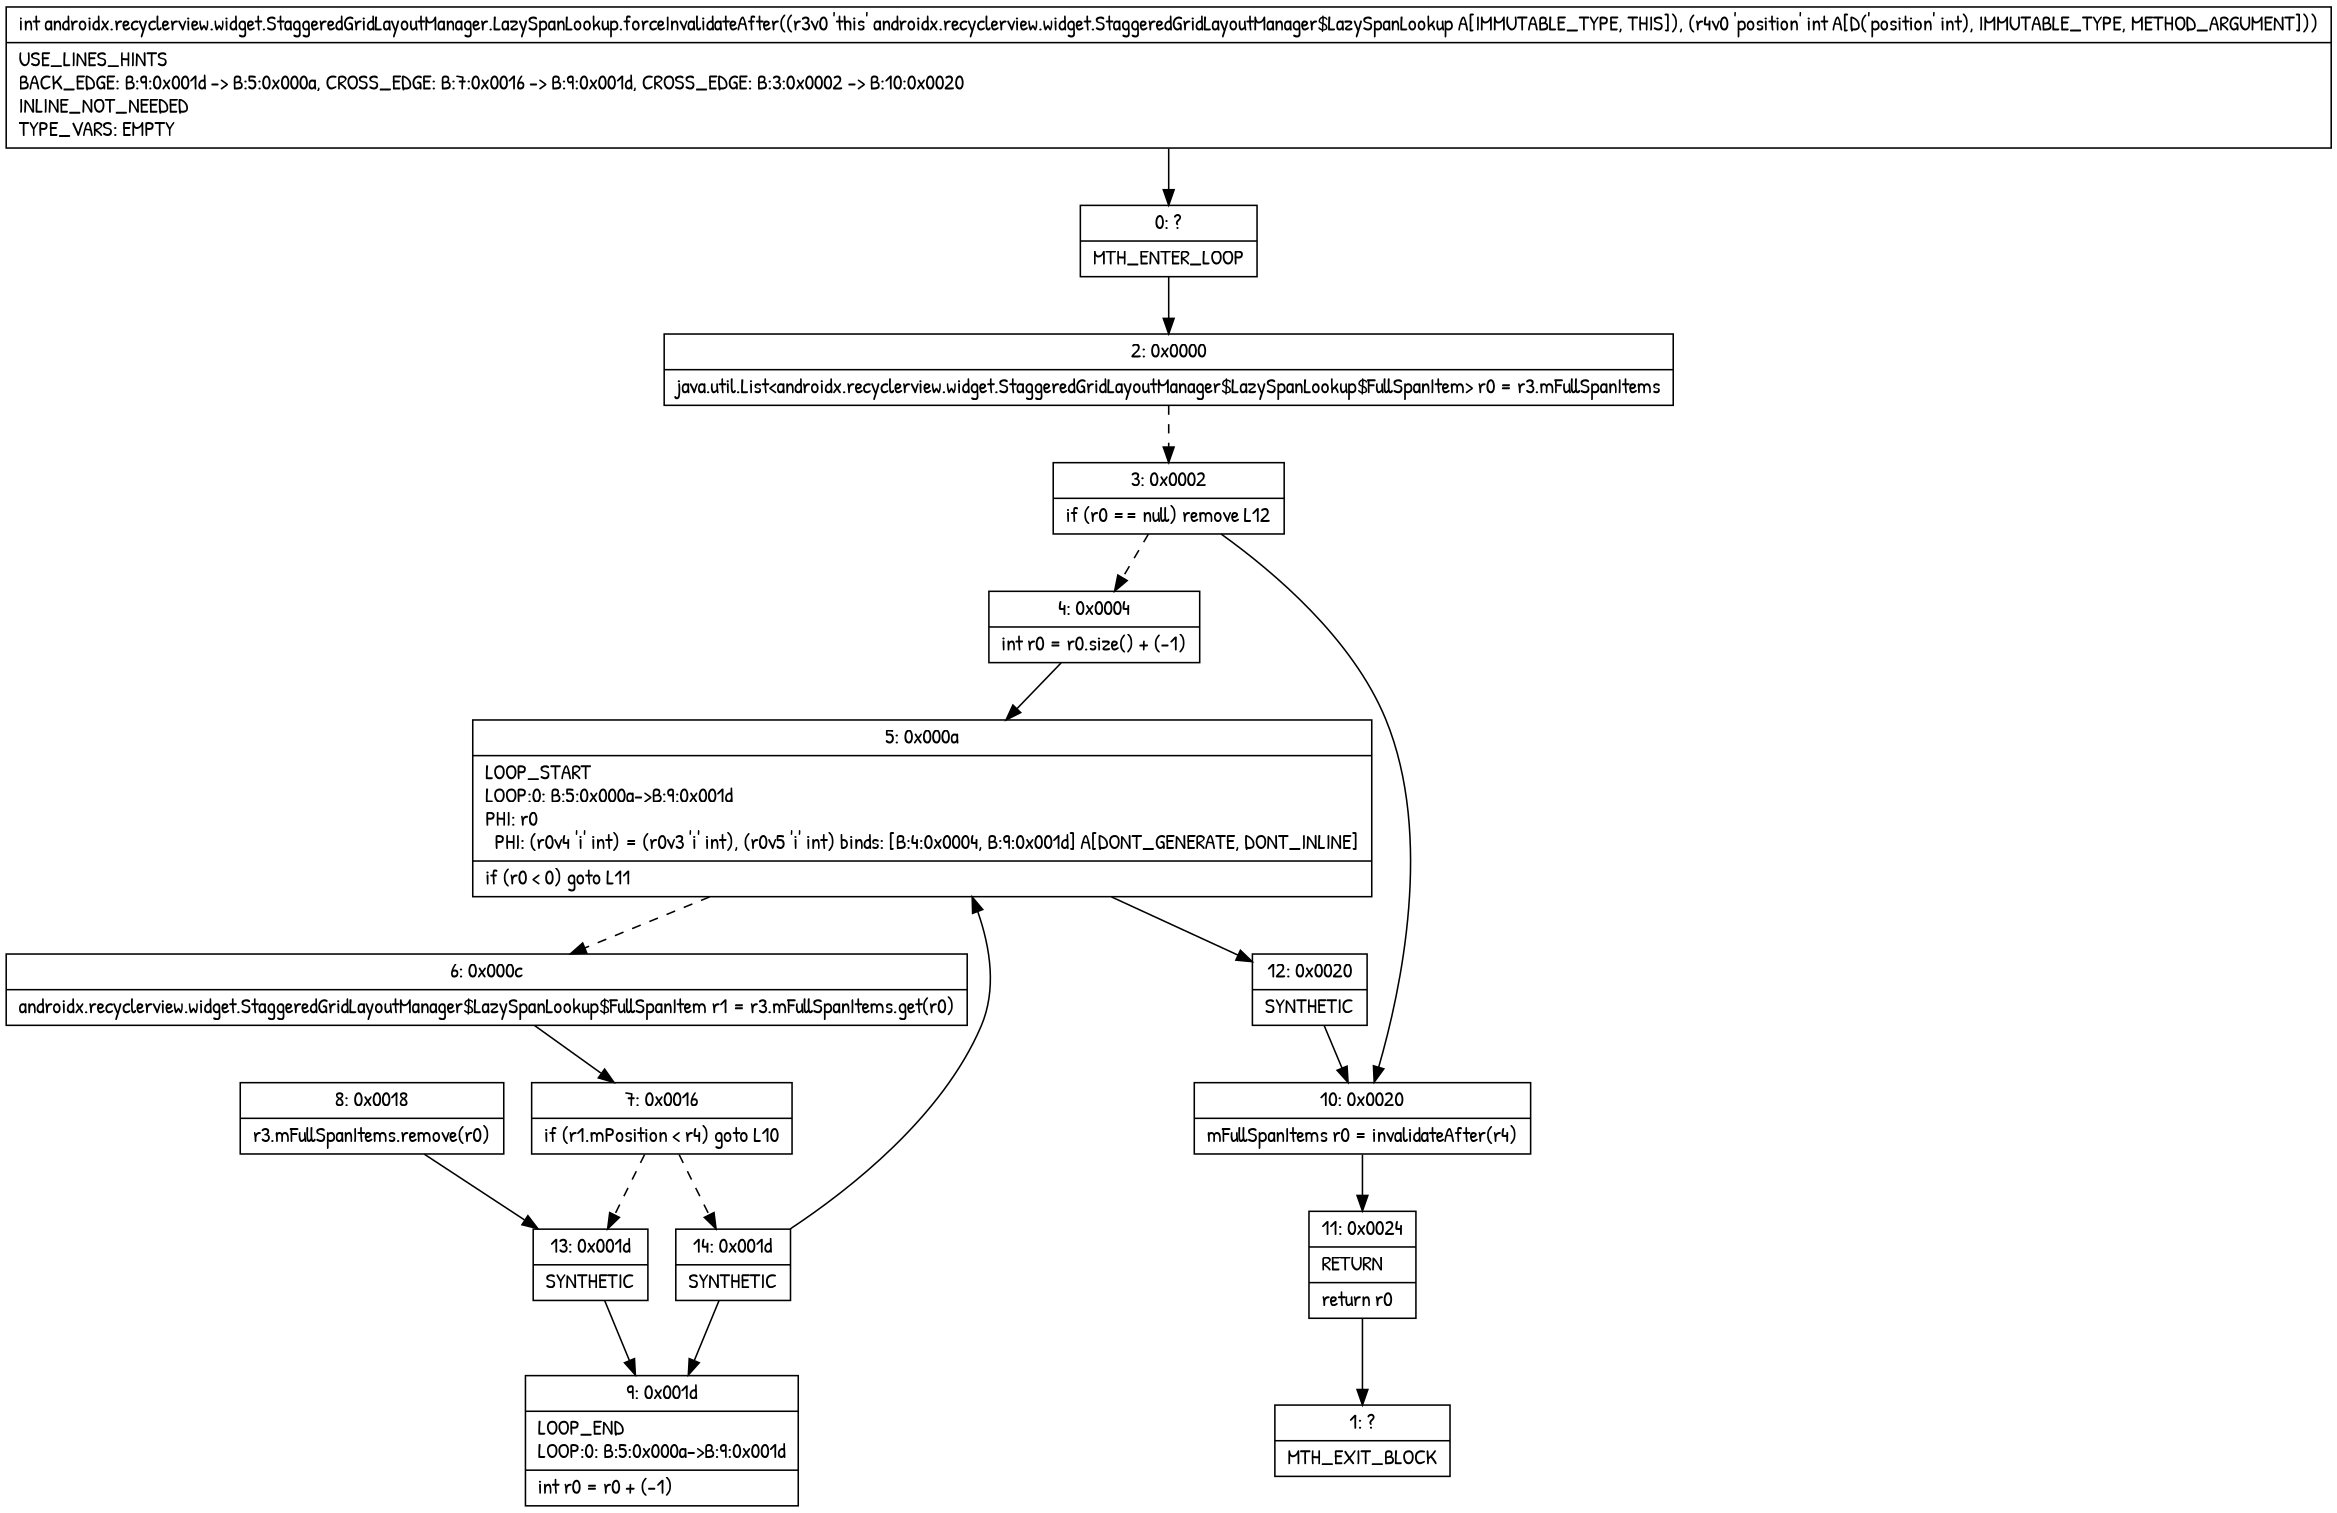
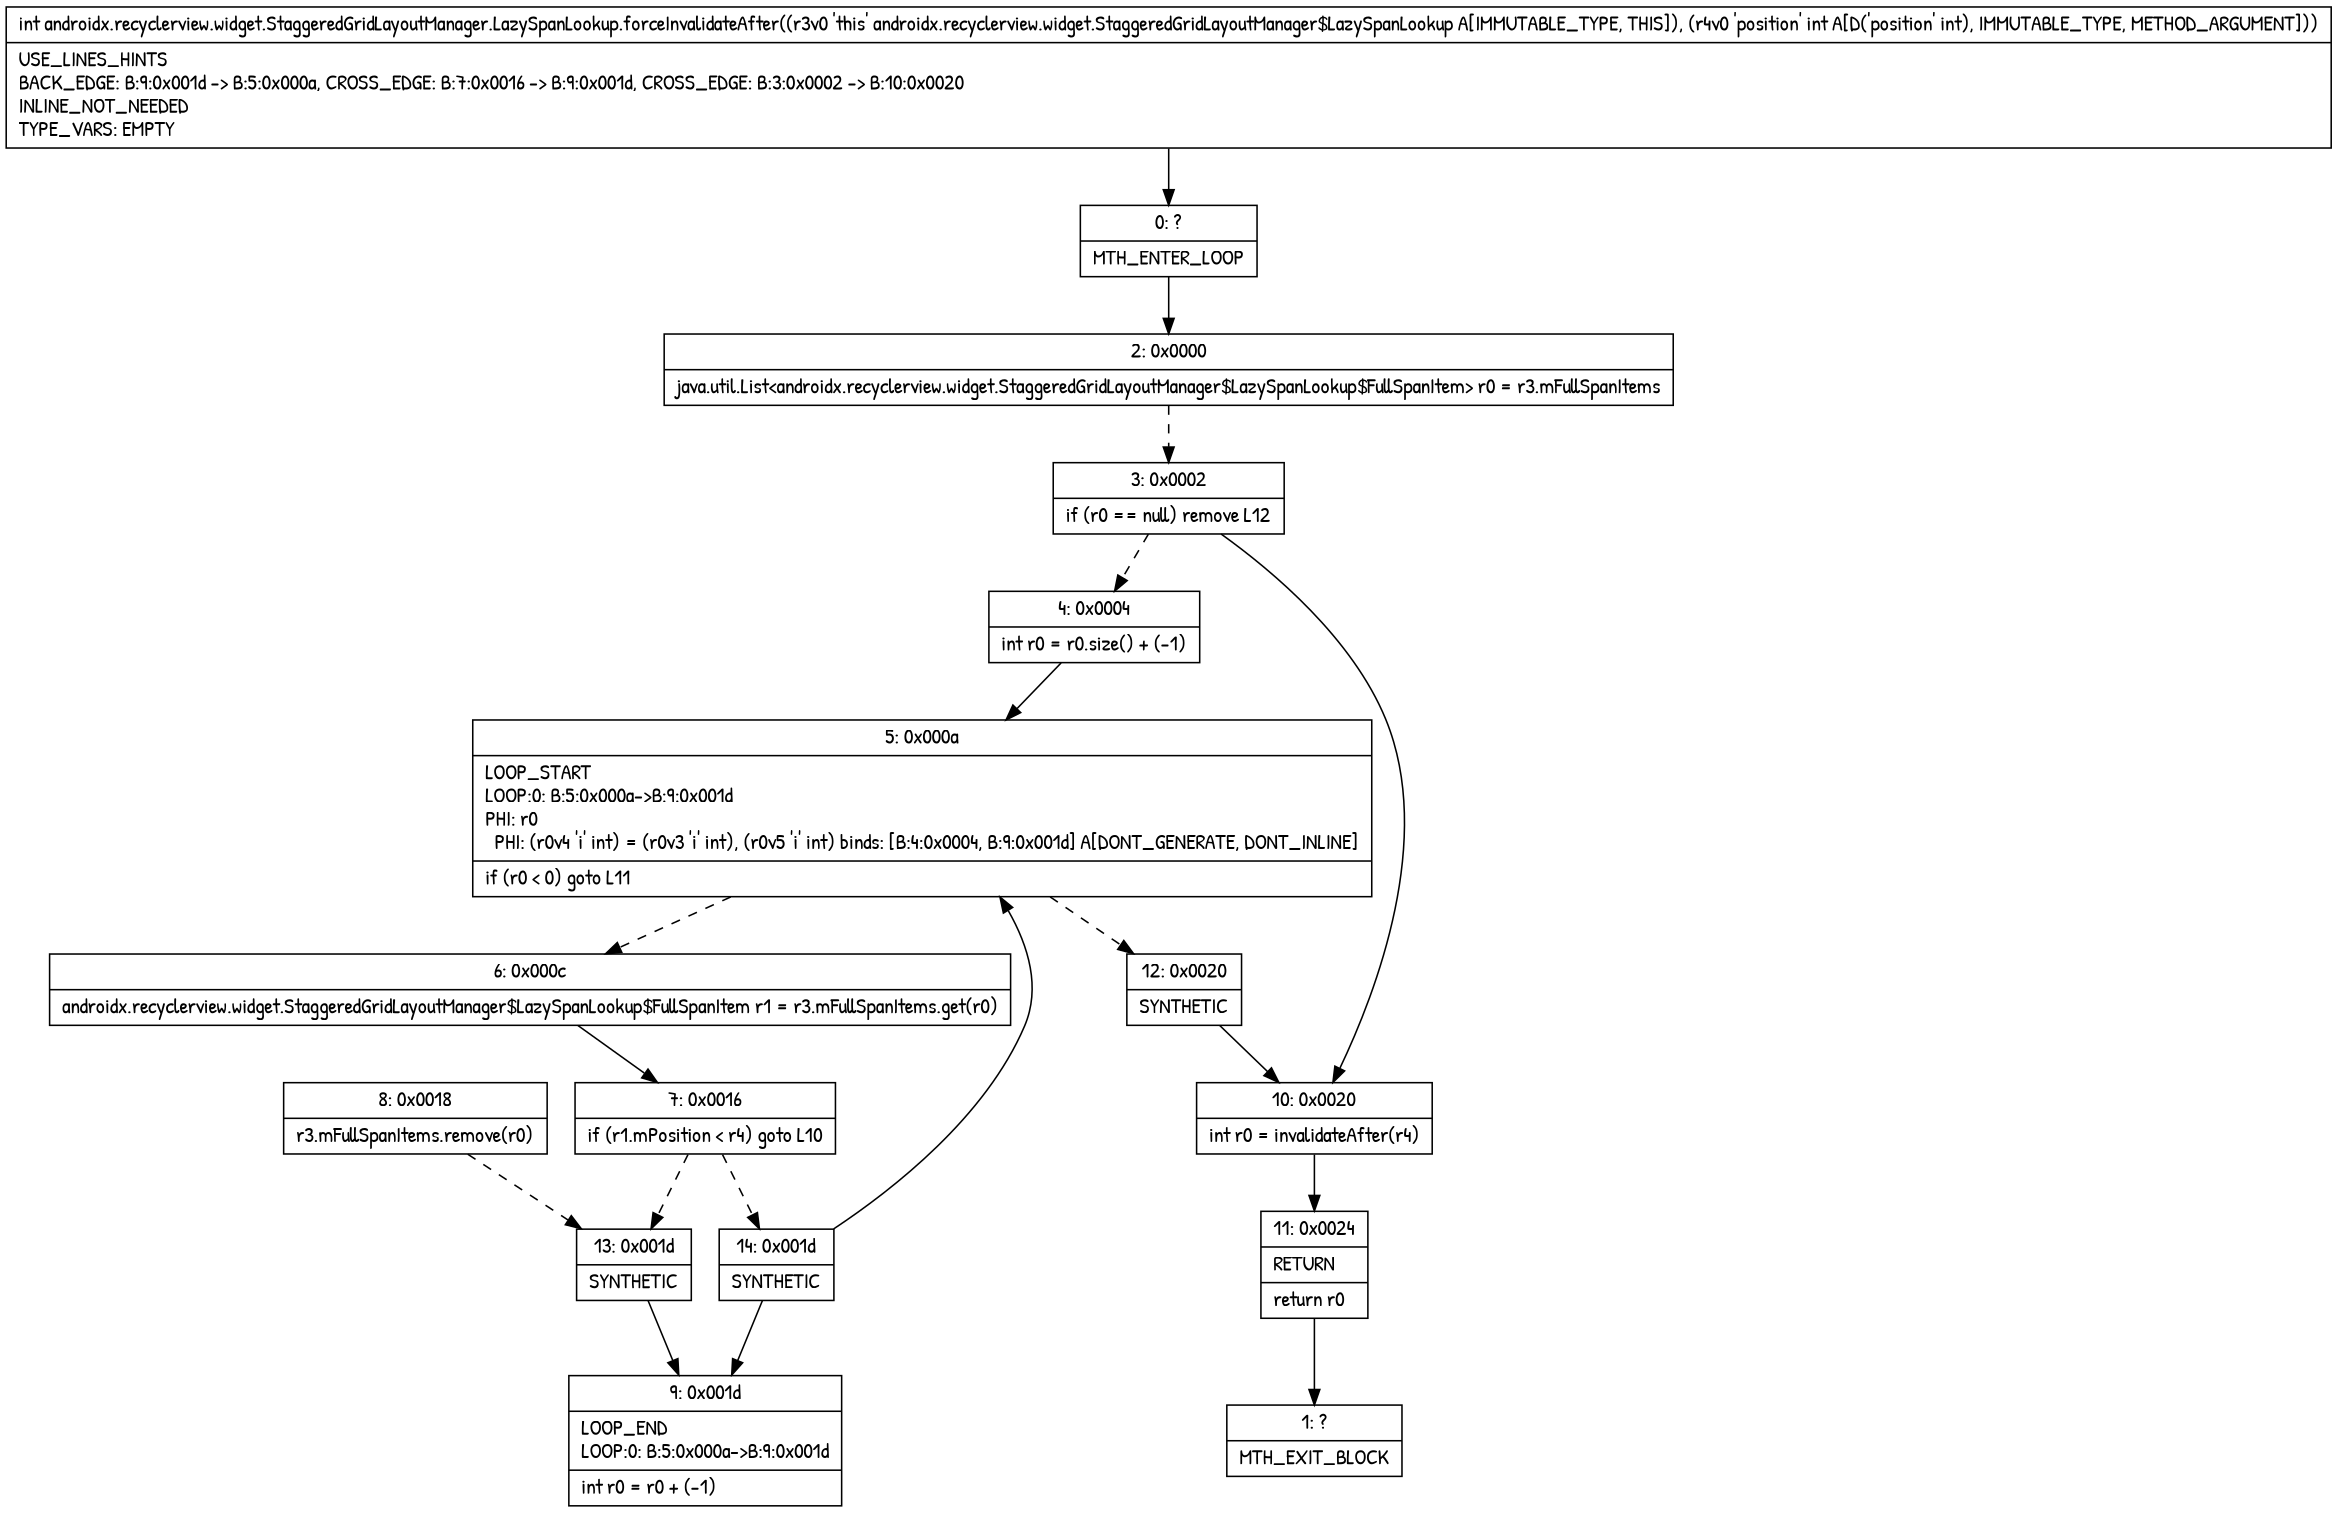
(1175, 926) -> (1085, 921)
(1362, 1135) -> (1314, 1135)
(474, 1187) -> (518, 1187)
